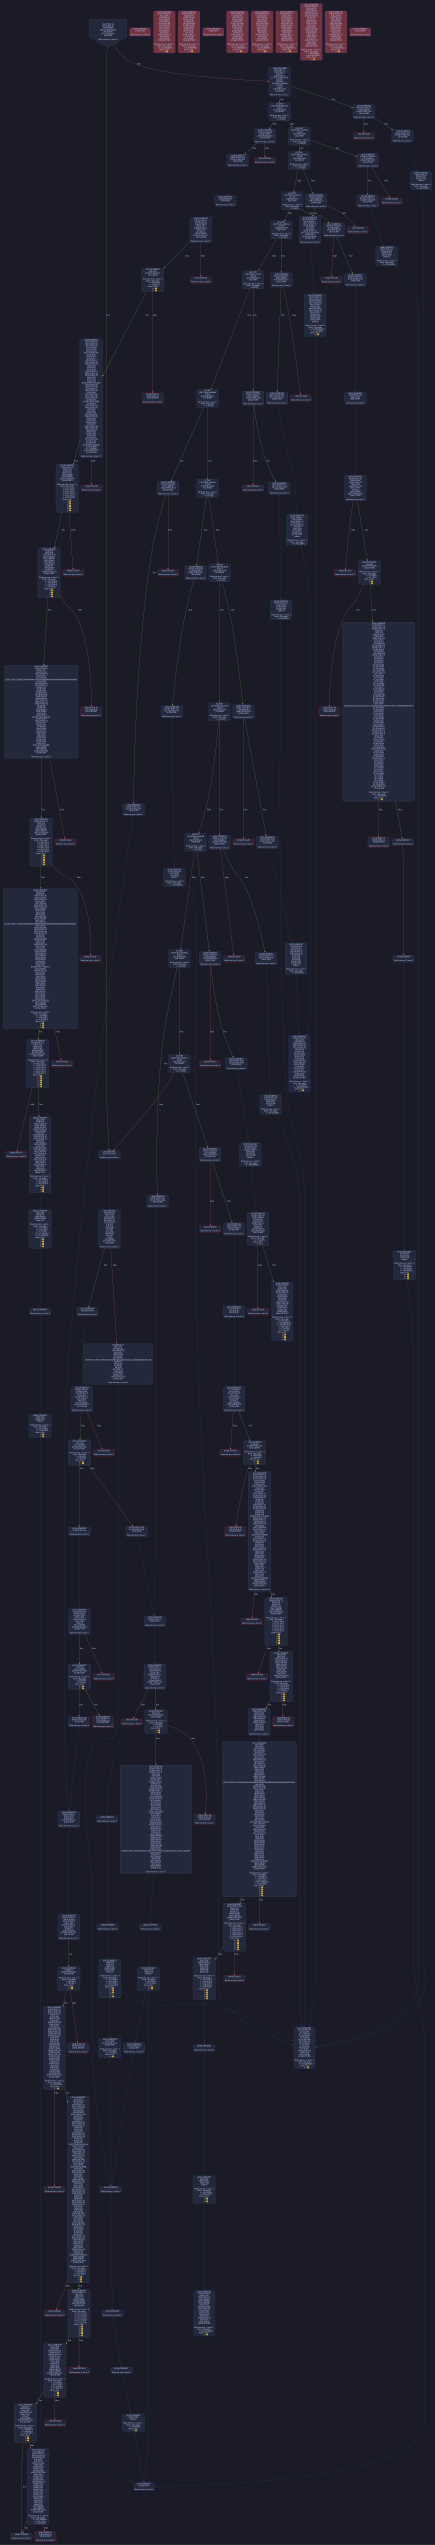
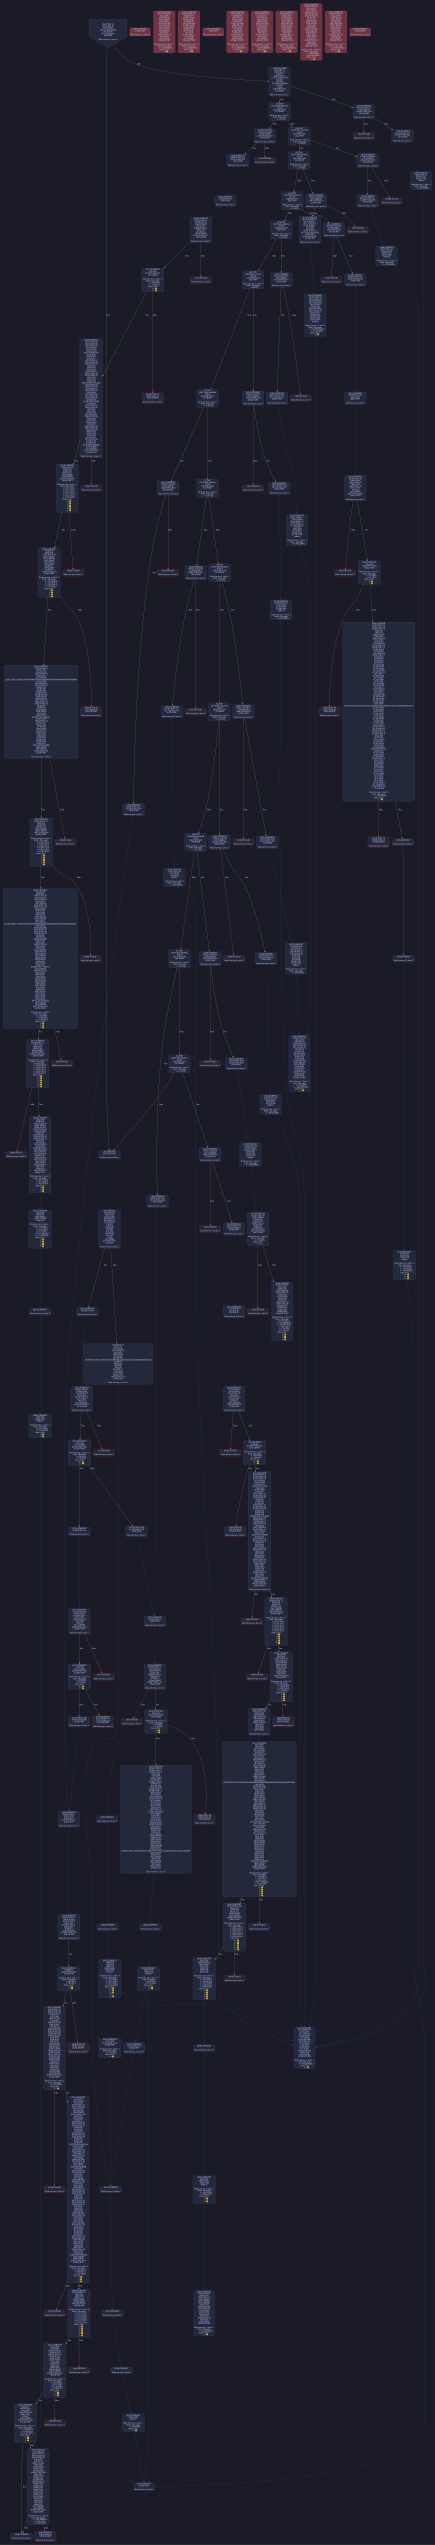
none -> (196, 712)
